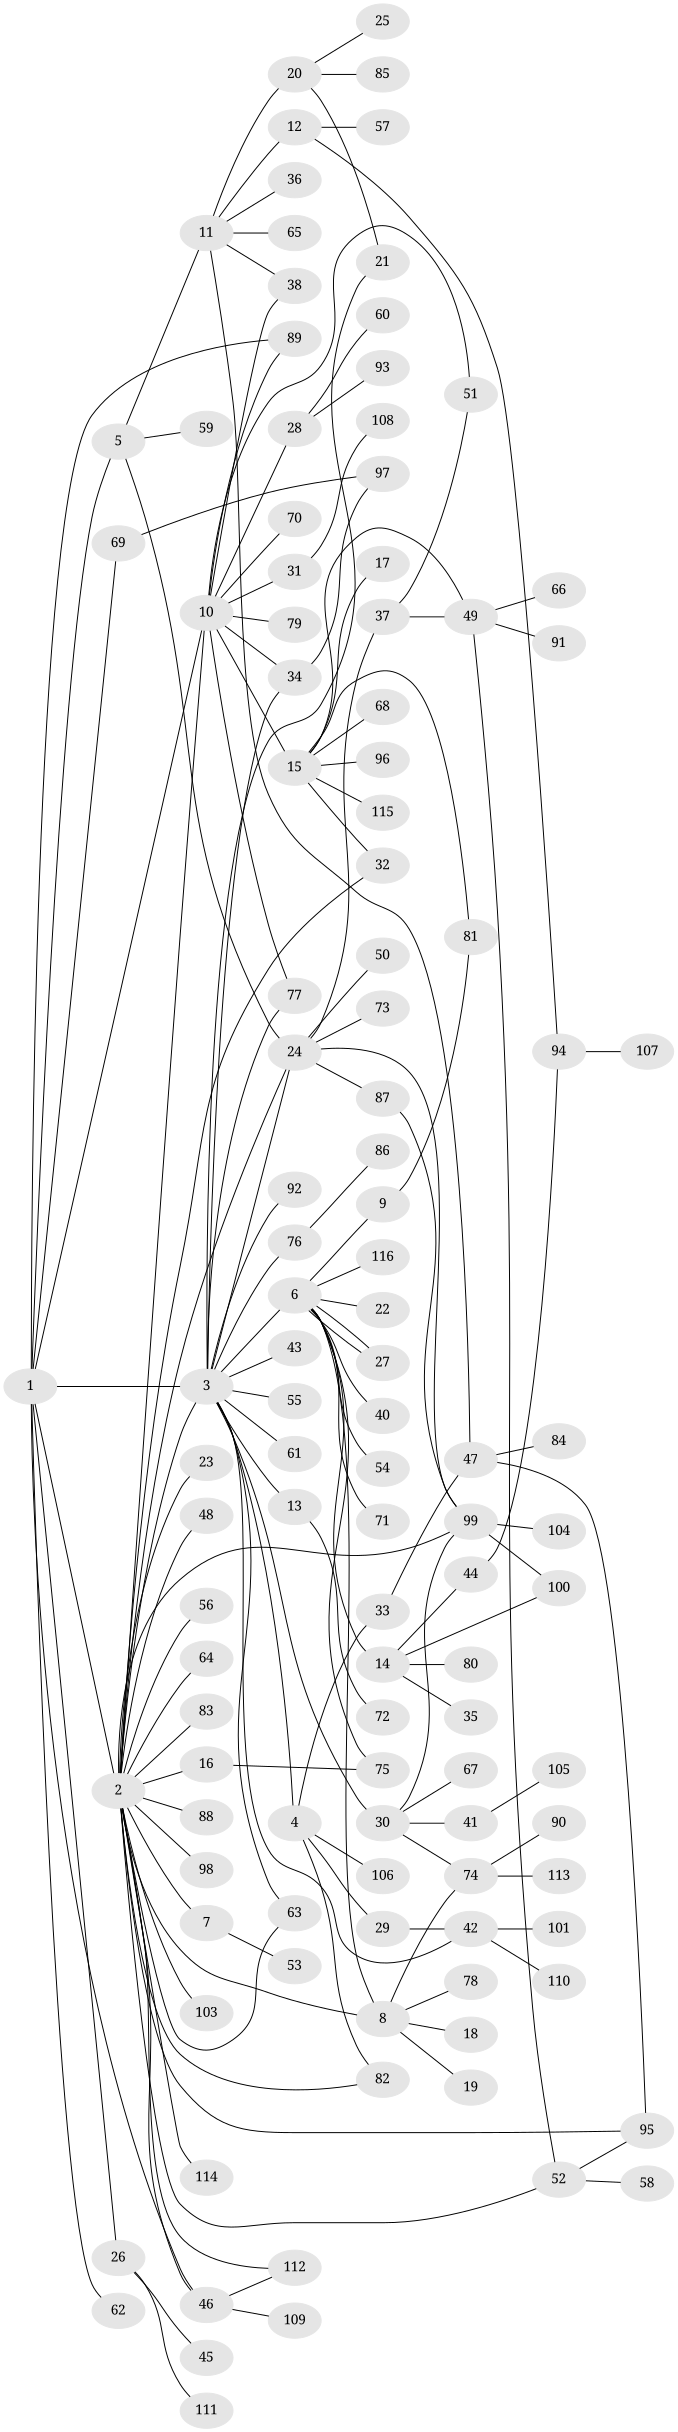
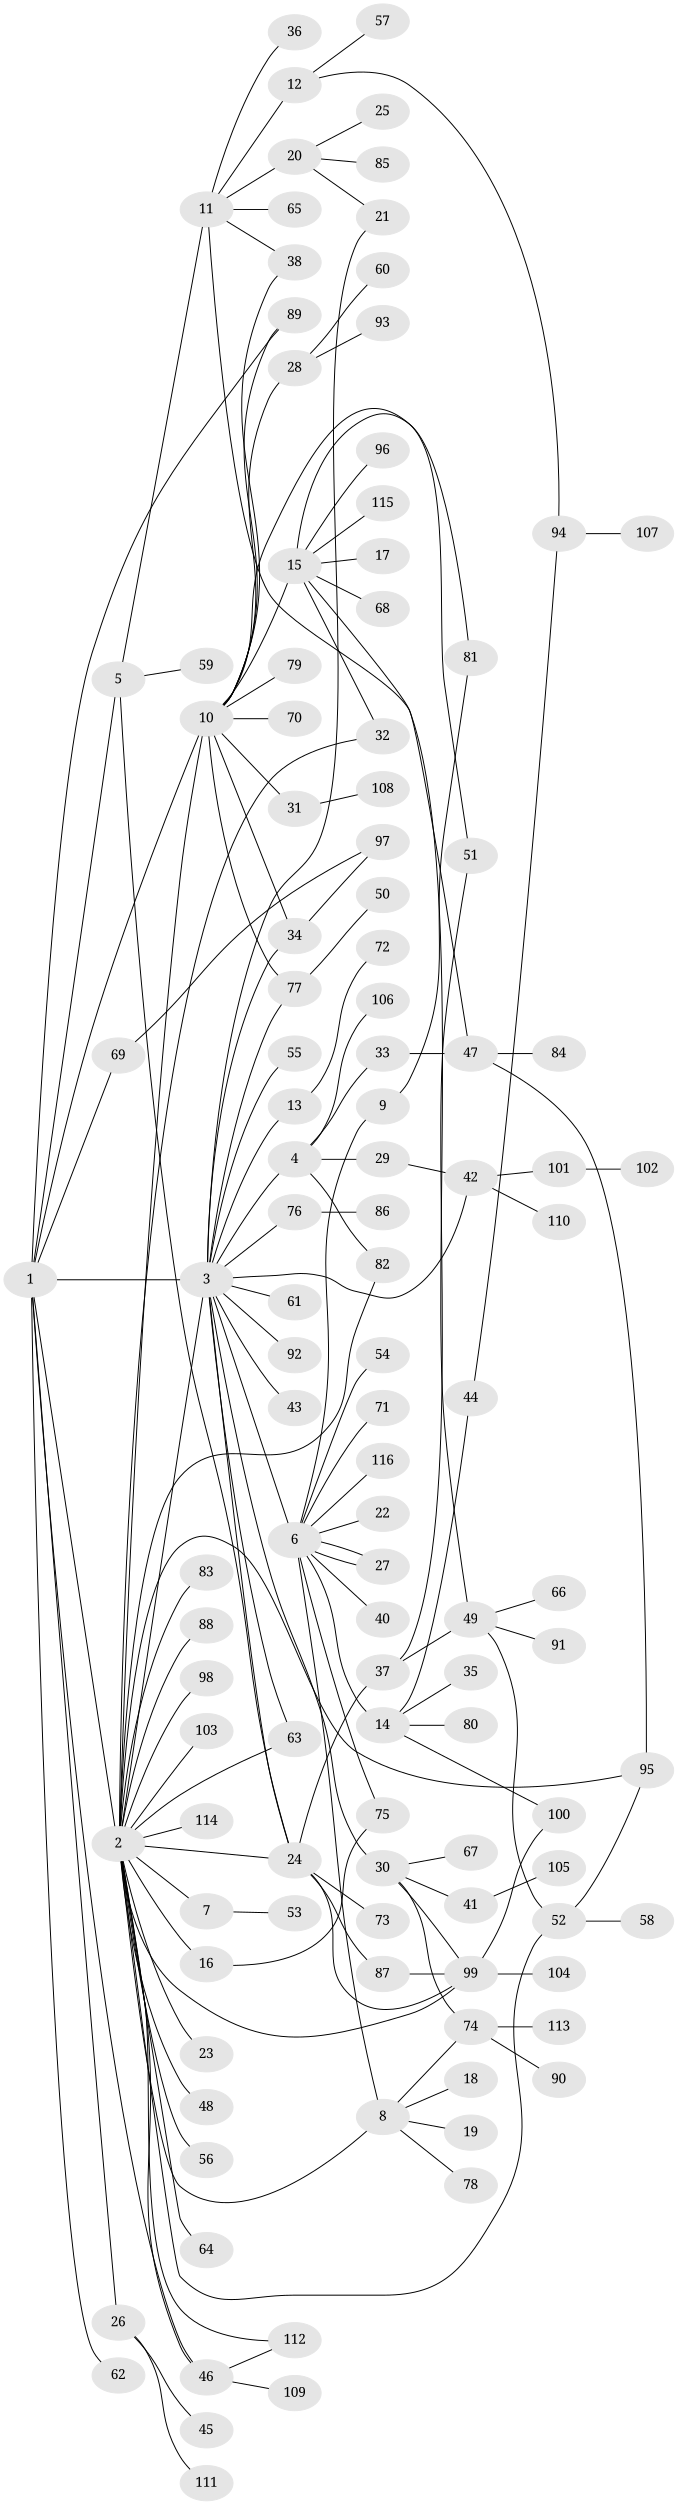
(337, 1003) -> (339, 942)
none -> (647, 1169)
